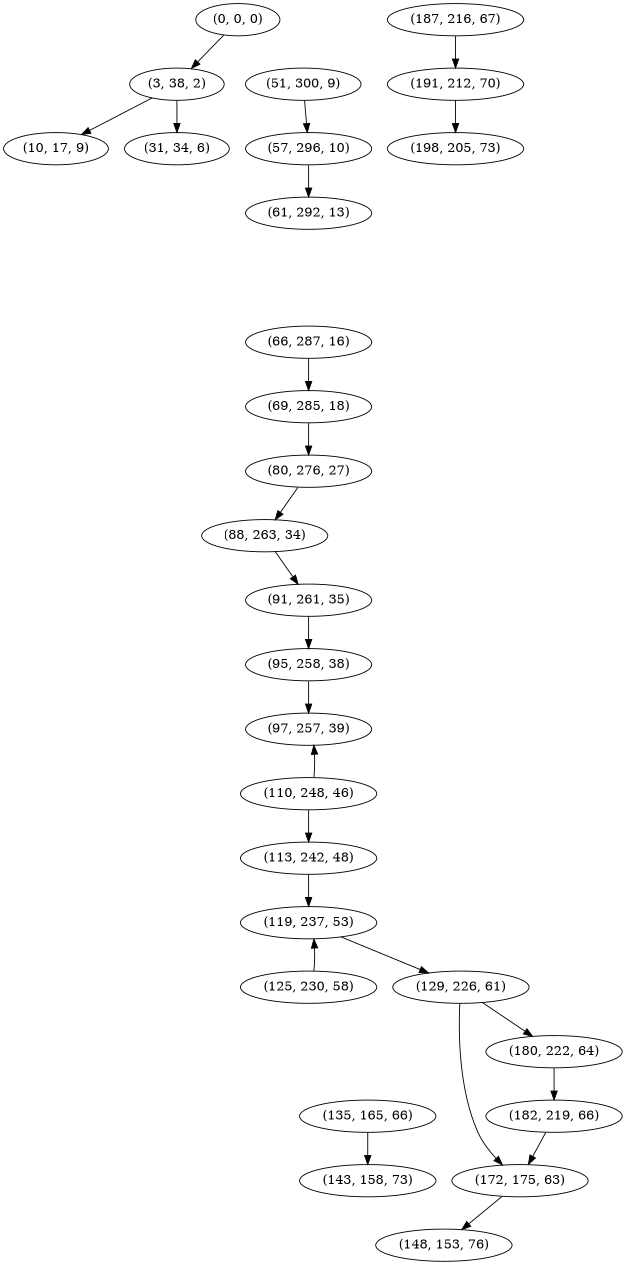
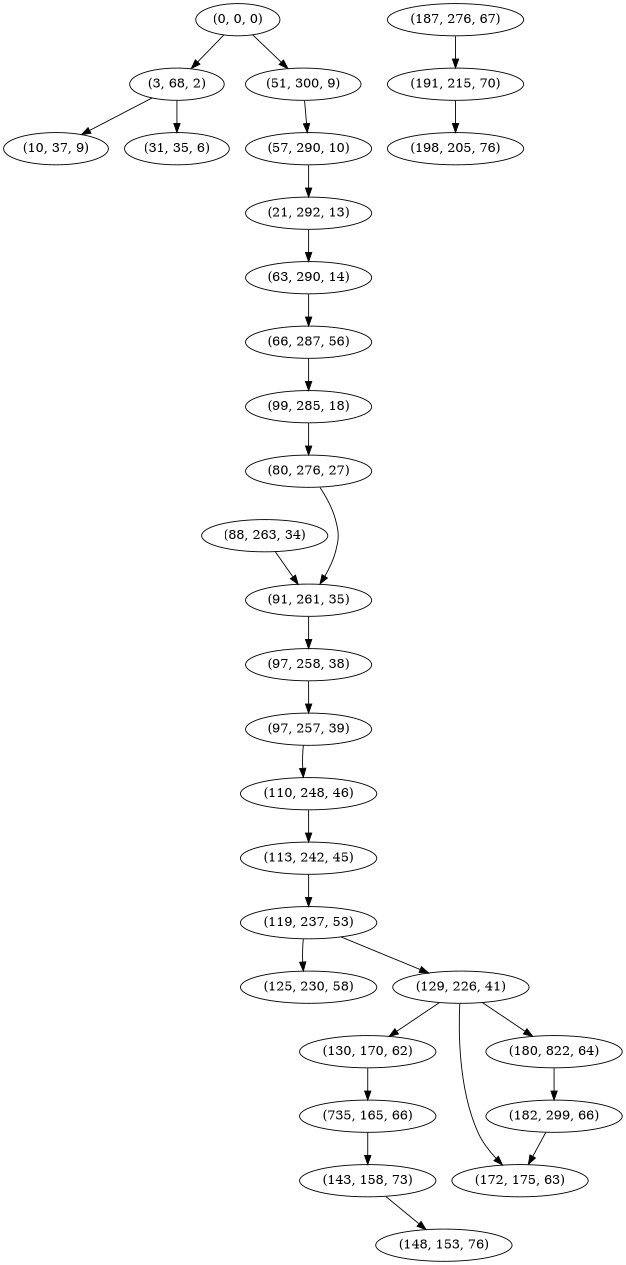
(456, 20) -> (456, 20)
none -> (267, 49)
(177, 84) -> (177, 84)
(456, 84) -> (456, 84)
(56, 149) -> (56, 149)
(177, 149) -> (177, 149)
(309, 149) -> (309, 149)
(456, 149) -> (456, 149)
(309, 213) -> (309, 213)
none -> (309, 278)
(309, 342) -> (309, 342)
(309, 407) -> (309, 407)
(289, 500) -> (338, 531)
(309, 665) -> (309, 665)
(315, 766) -> (303, 757)
(309, 858) -> (309, 858)
(315, 960) -> (303, 951)
(461, 987) -> (461, 987)
none -> (368, 1052)
(554, 1052) -> (554, 1052)
(368, 1116) -> (368, 1116)
(554, 1116) -> (554, 1116)
(485, 1210) -> (402, 1210)
